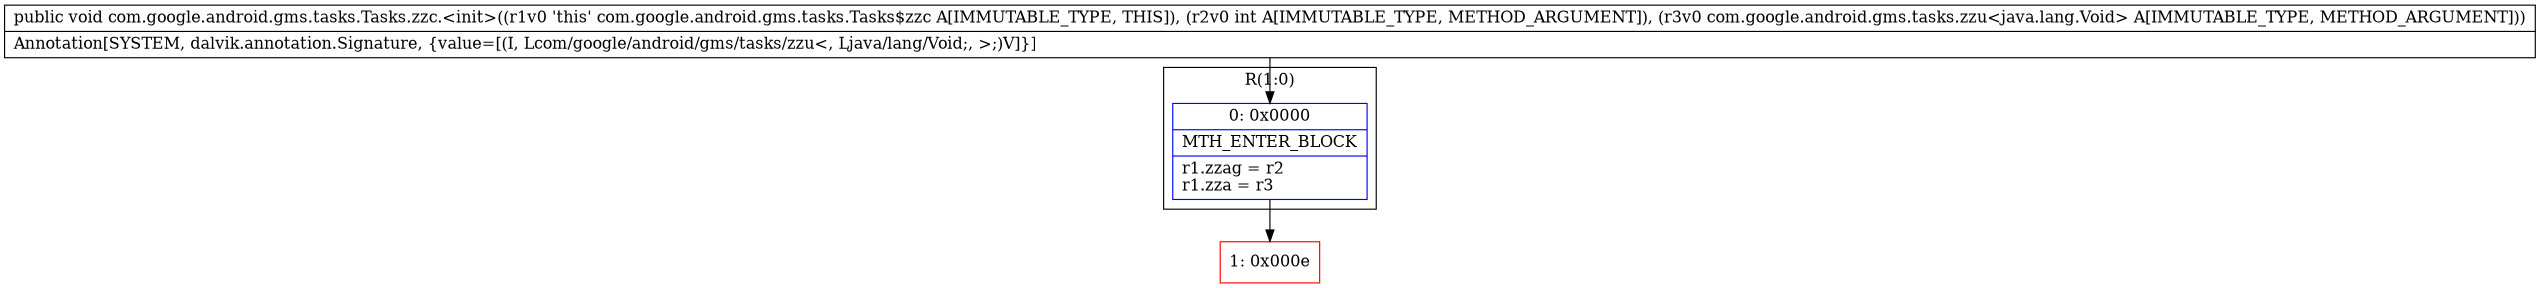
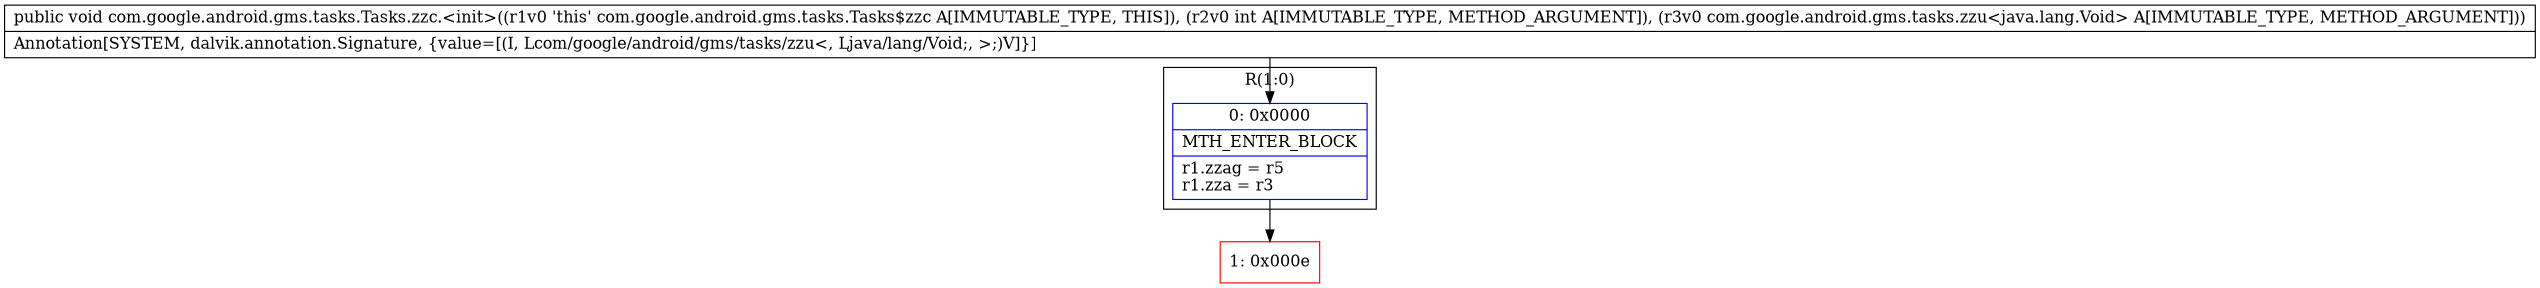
(1233, 169) -> (1233, 169)
